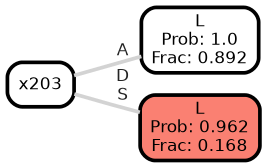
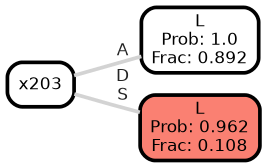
(200, 128) -> (200, 128)
